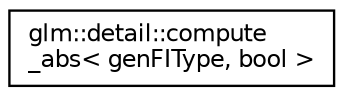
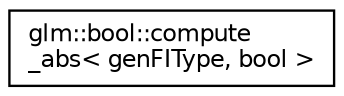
(172, 48) -> (172, 48)
